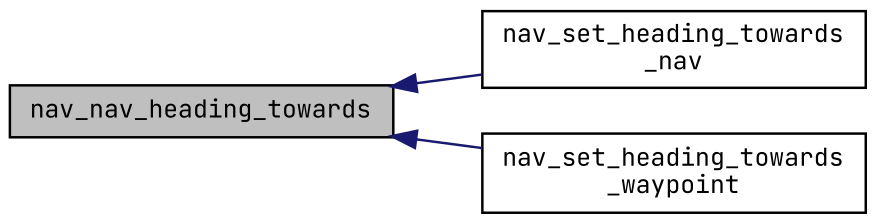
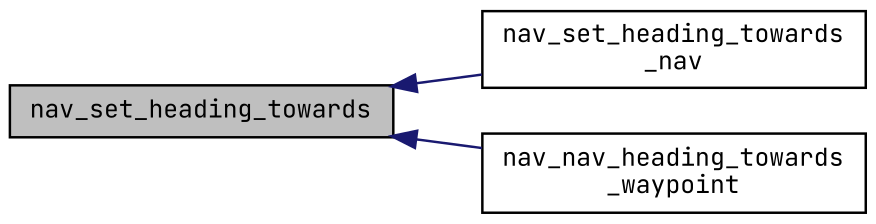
(202, 111) -> (202, 111)
(674, 173) -> (674, 173)
